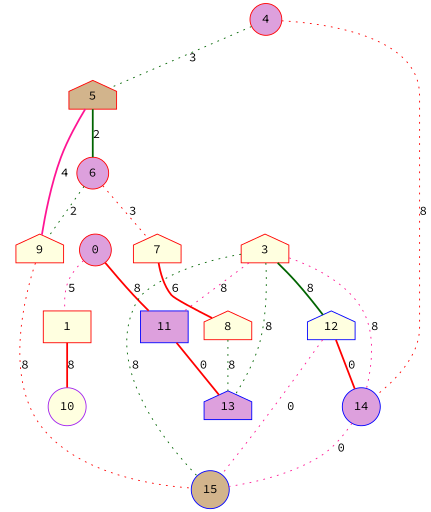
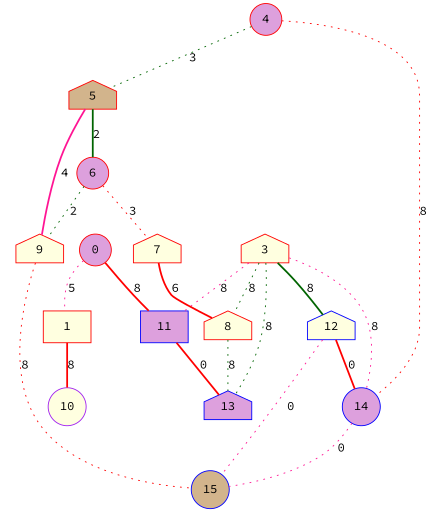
(127, 340) -> (247, 288)
